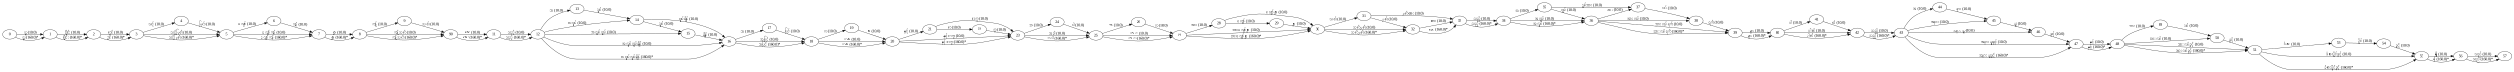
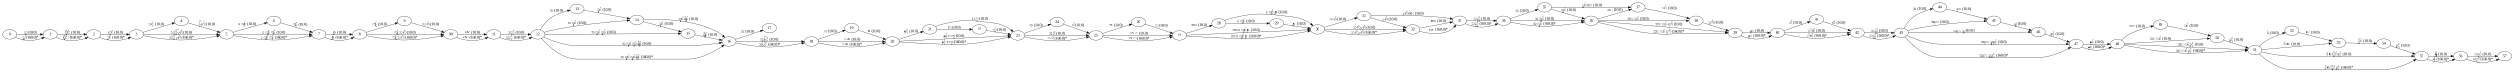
none -> (2292, 31)
(789, 34) -> none
